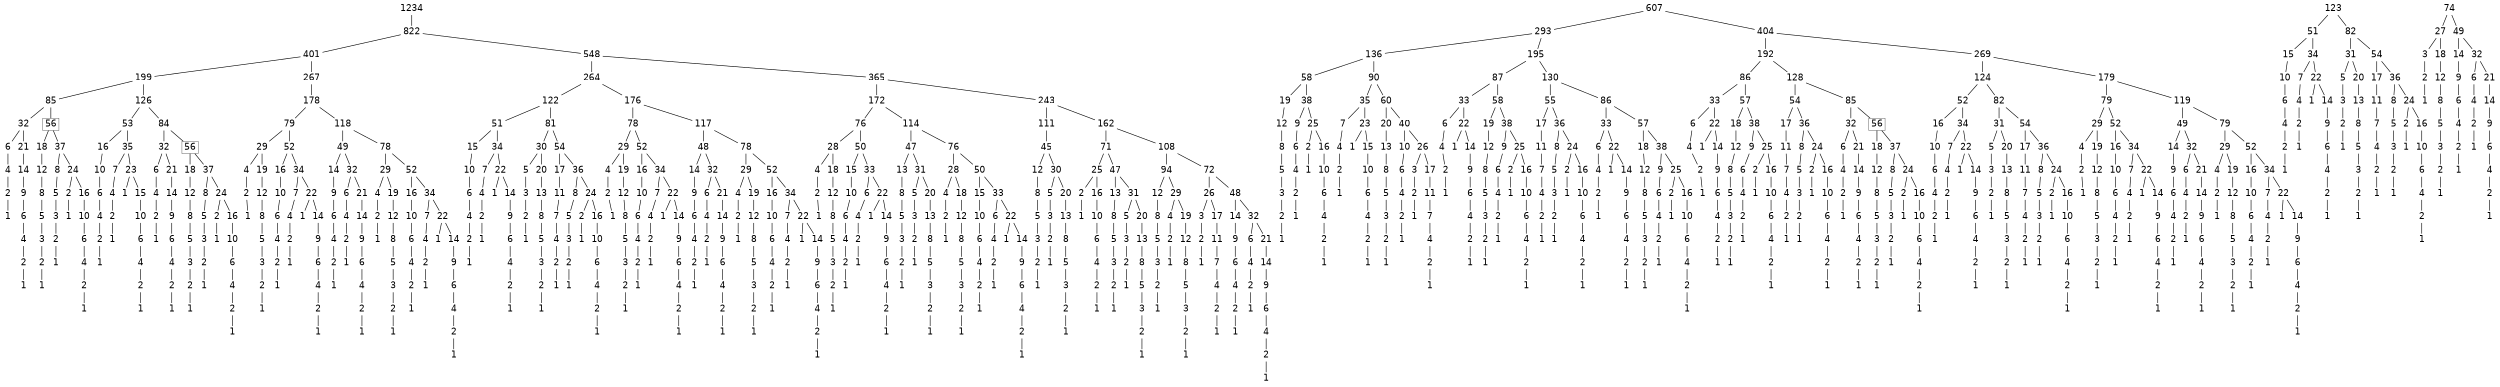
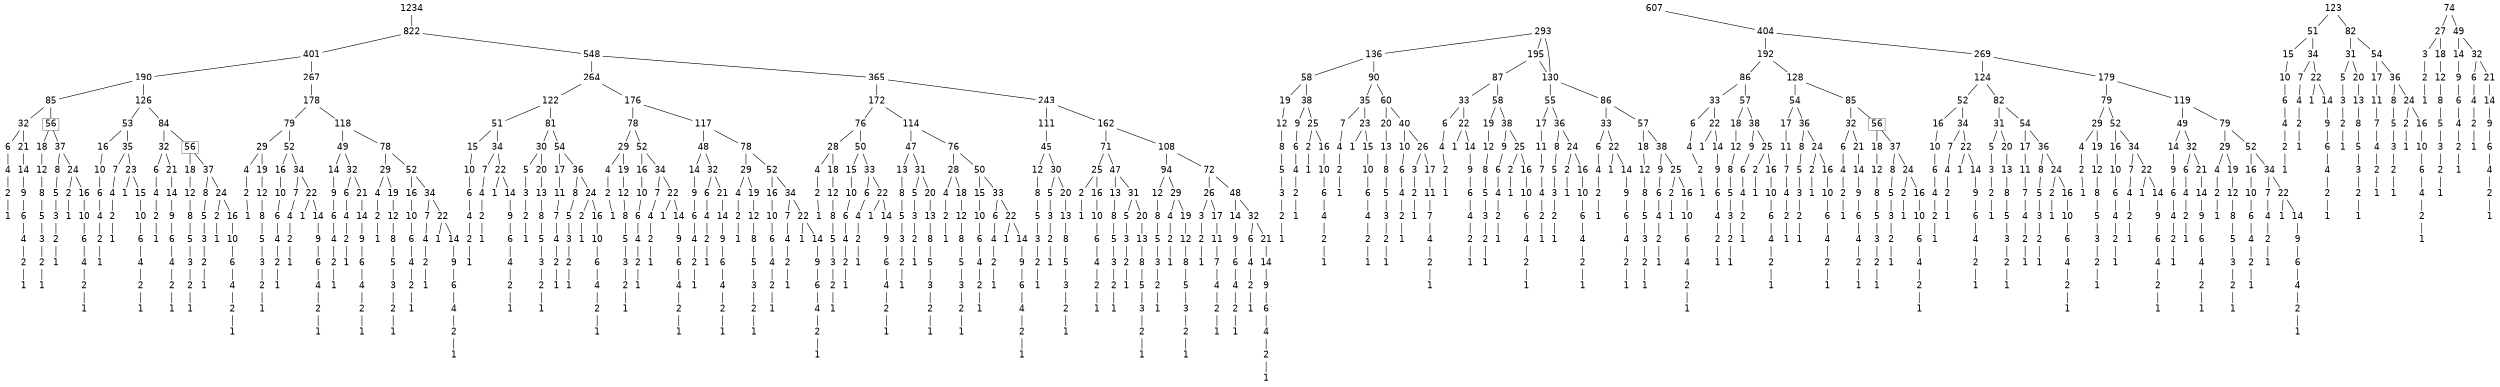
(1599, 20) -> (1549, 55)
(144, 78) -> (144, 78)
